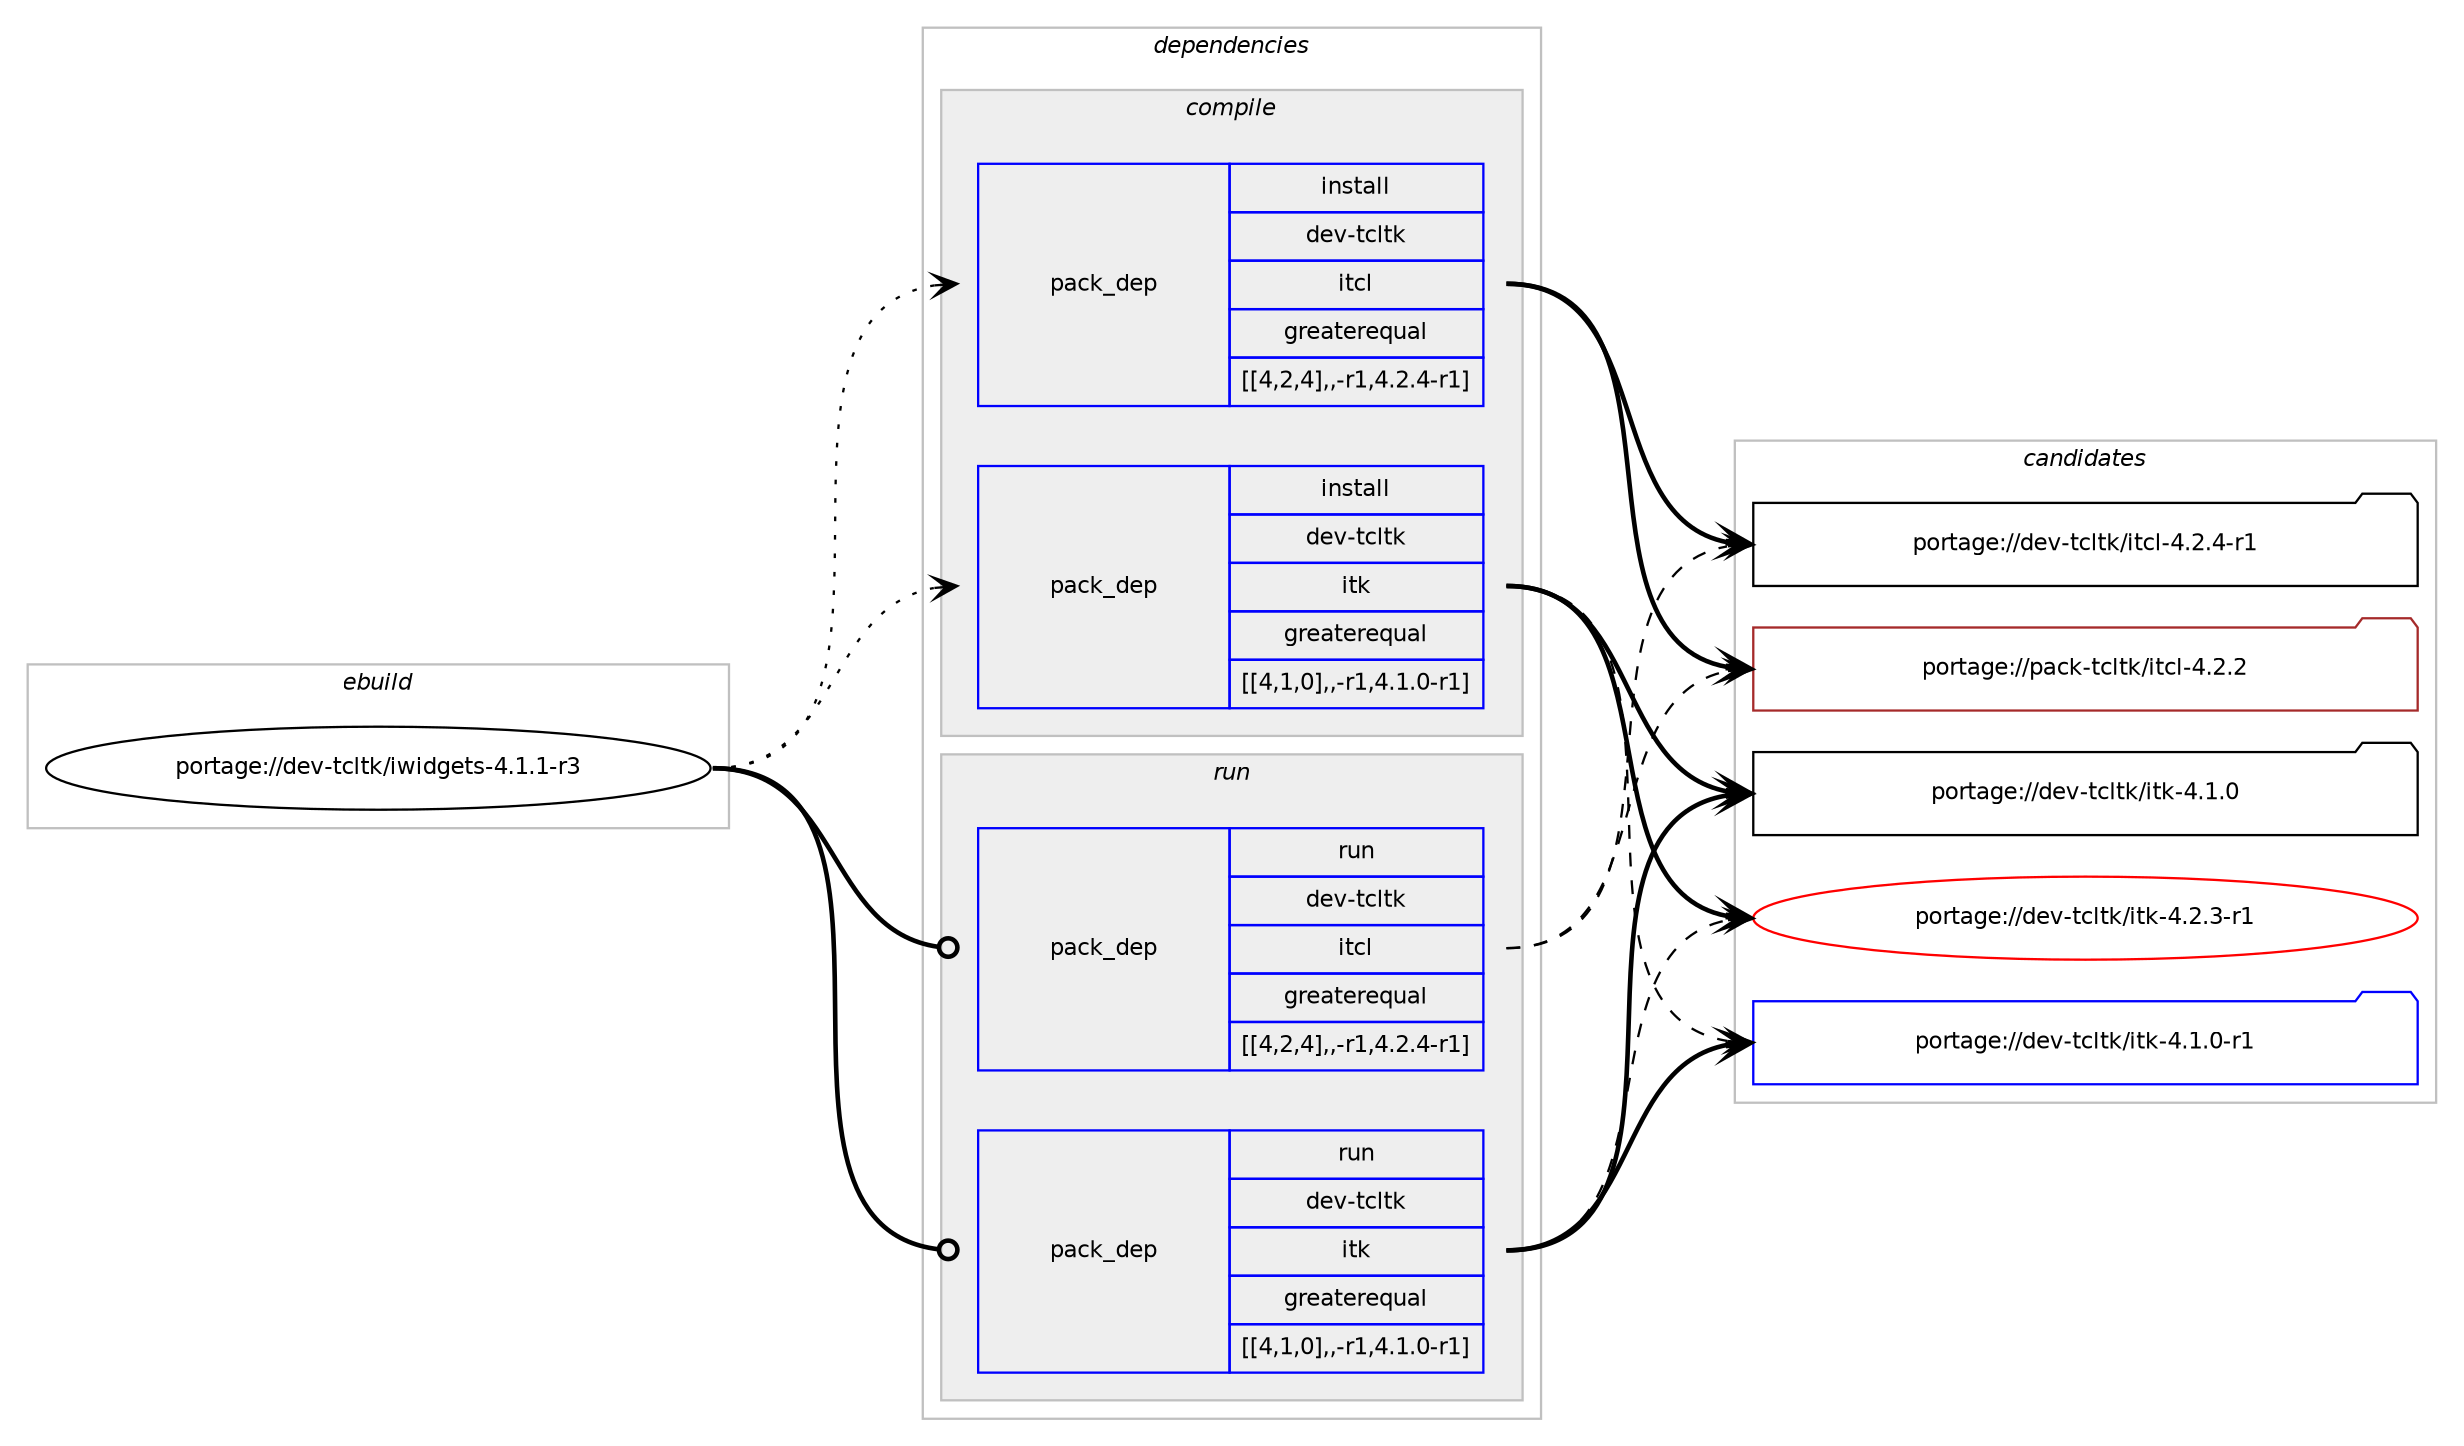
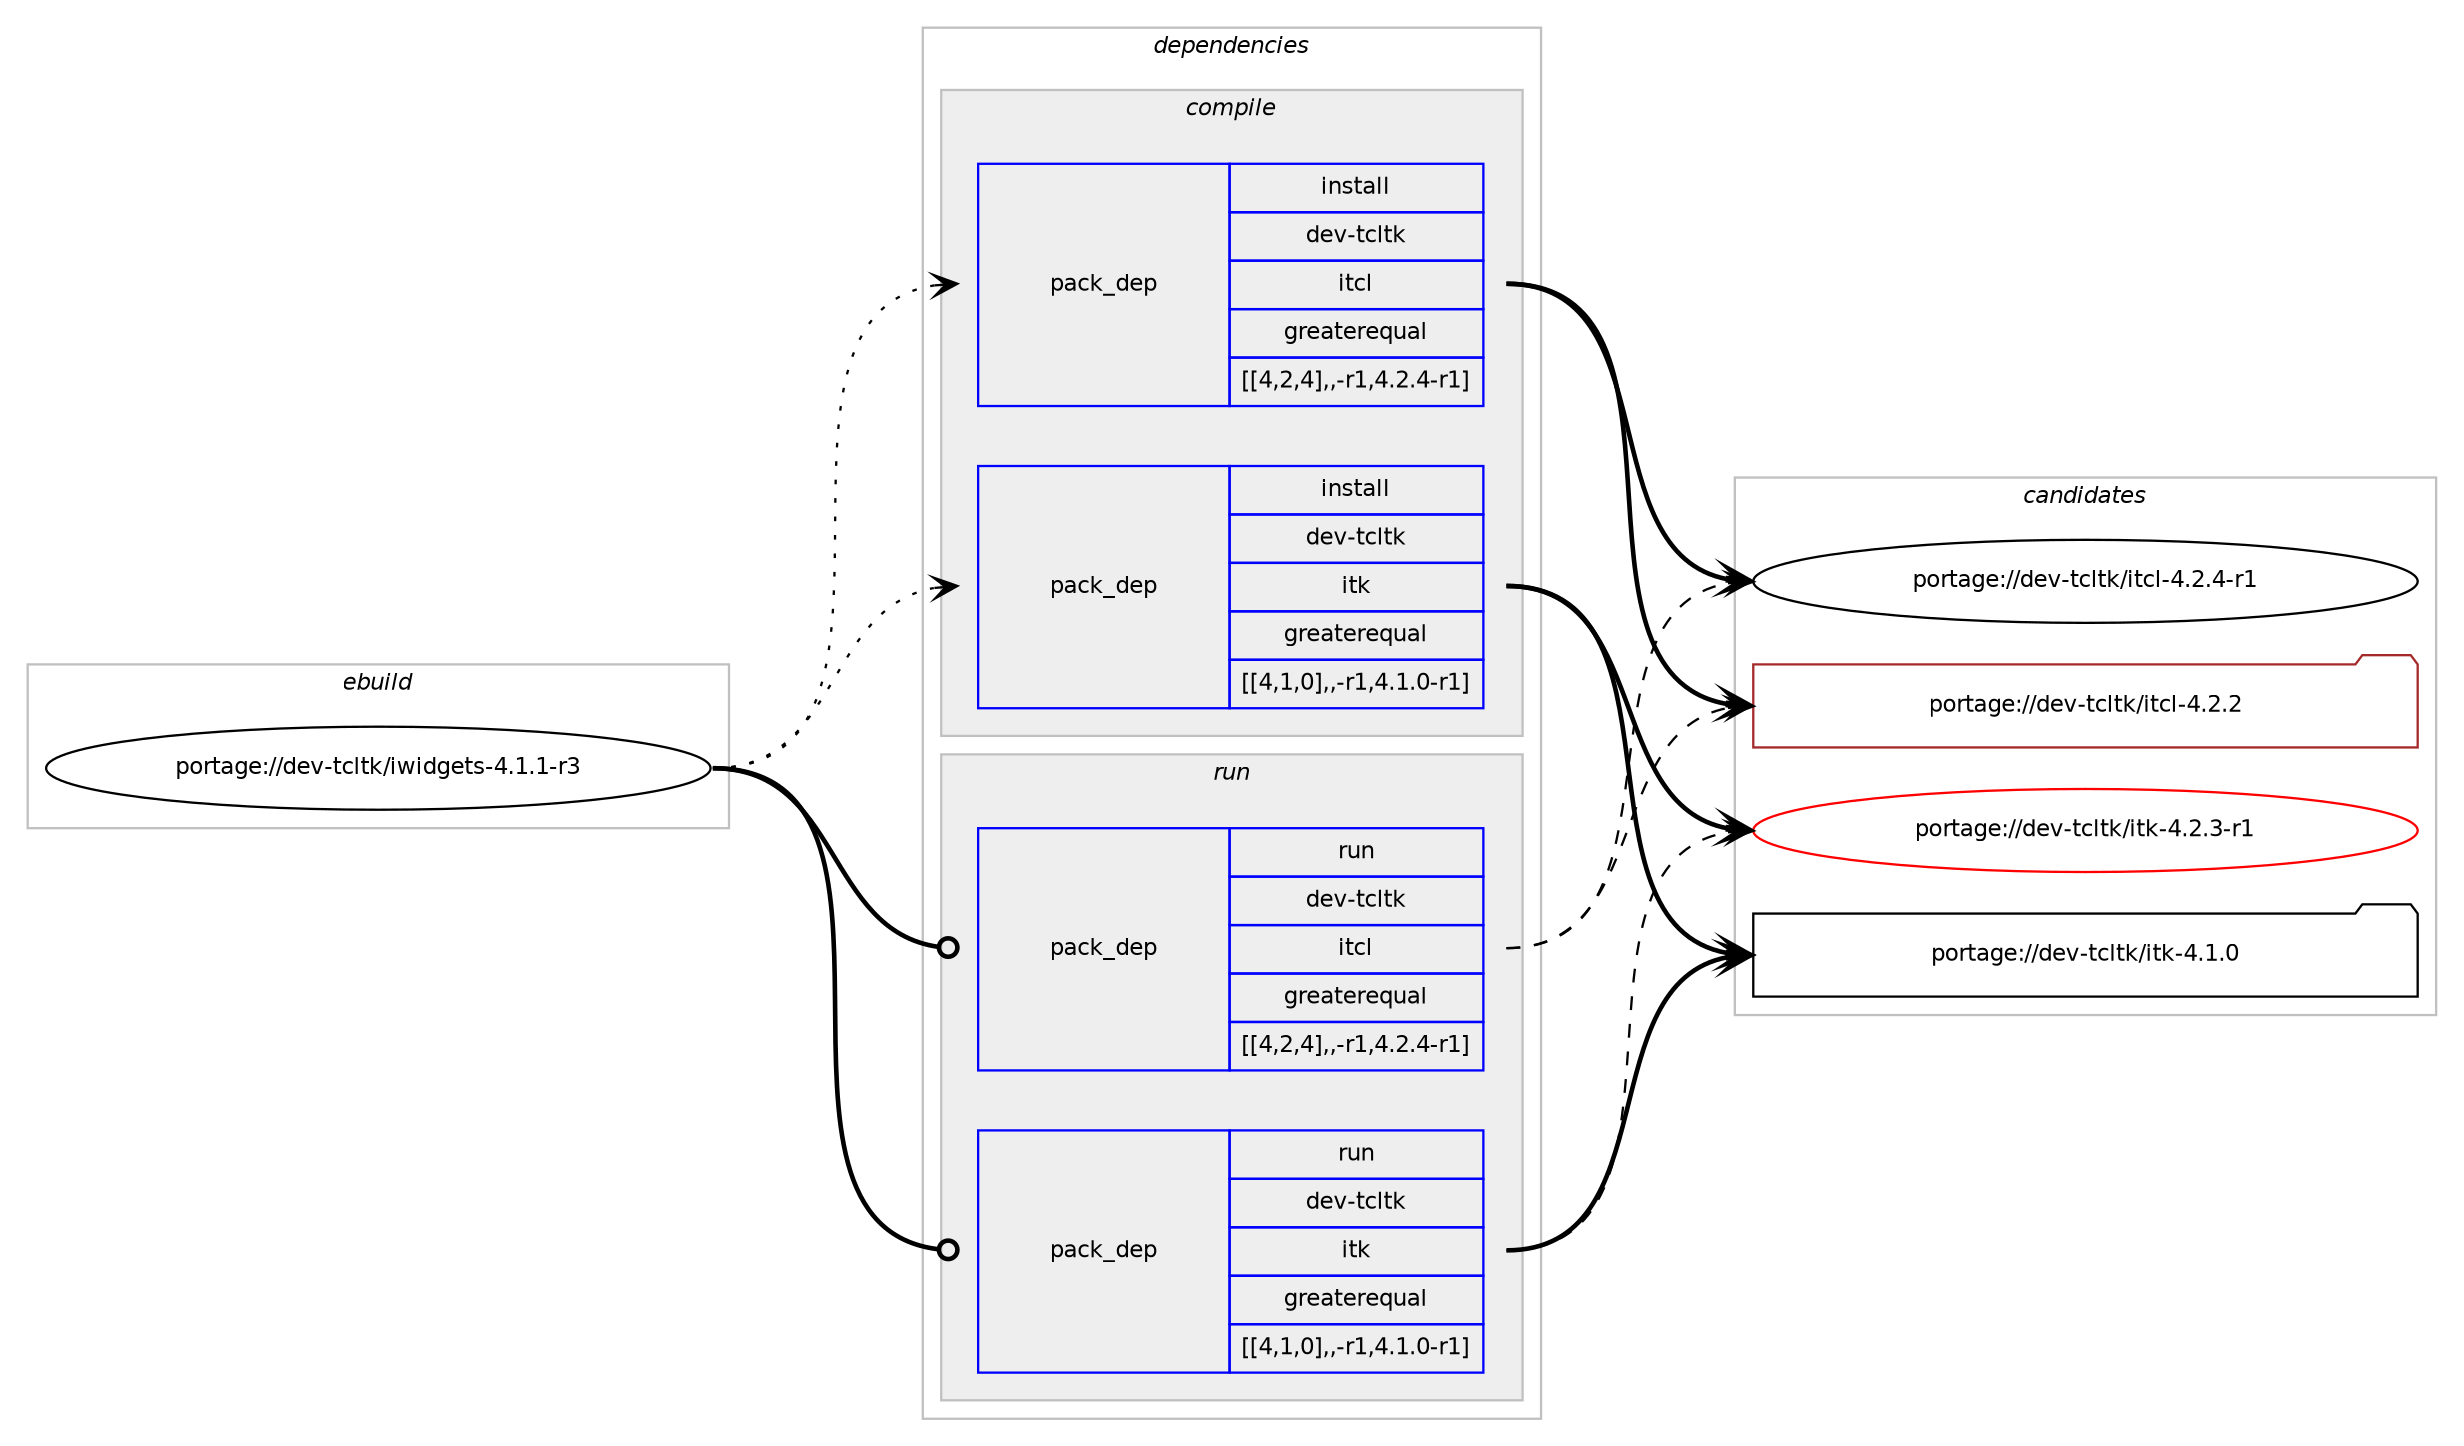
(2085, 544) -> (2085, 581)
(2085, 669) -> (2085, 706)
(2085, 1043) -> none
